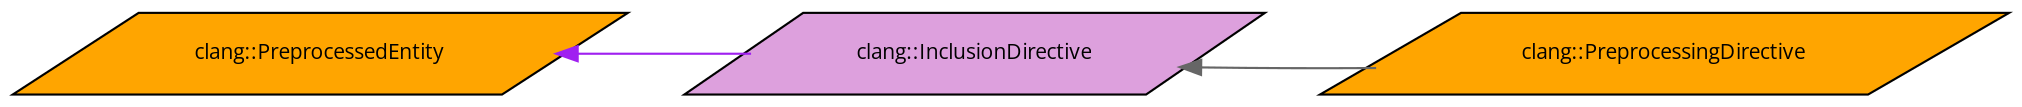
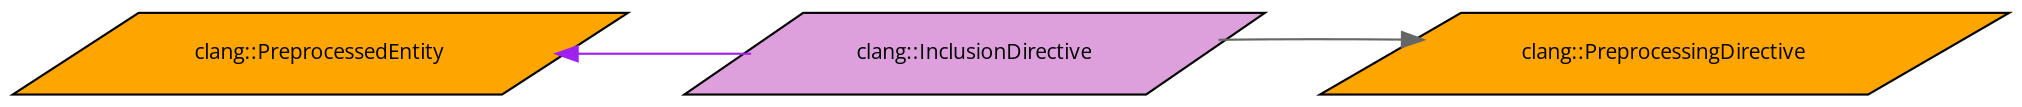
(1289, 68) -> (1310, 39)
